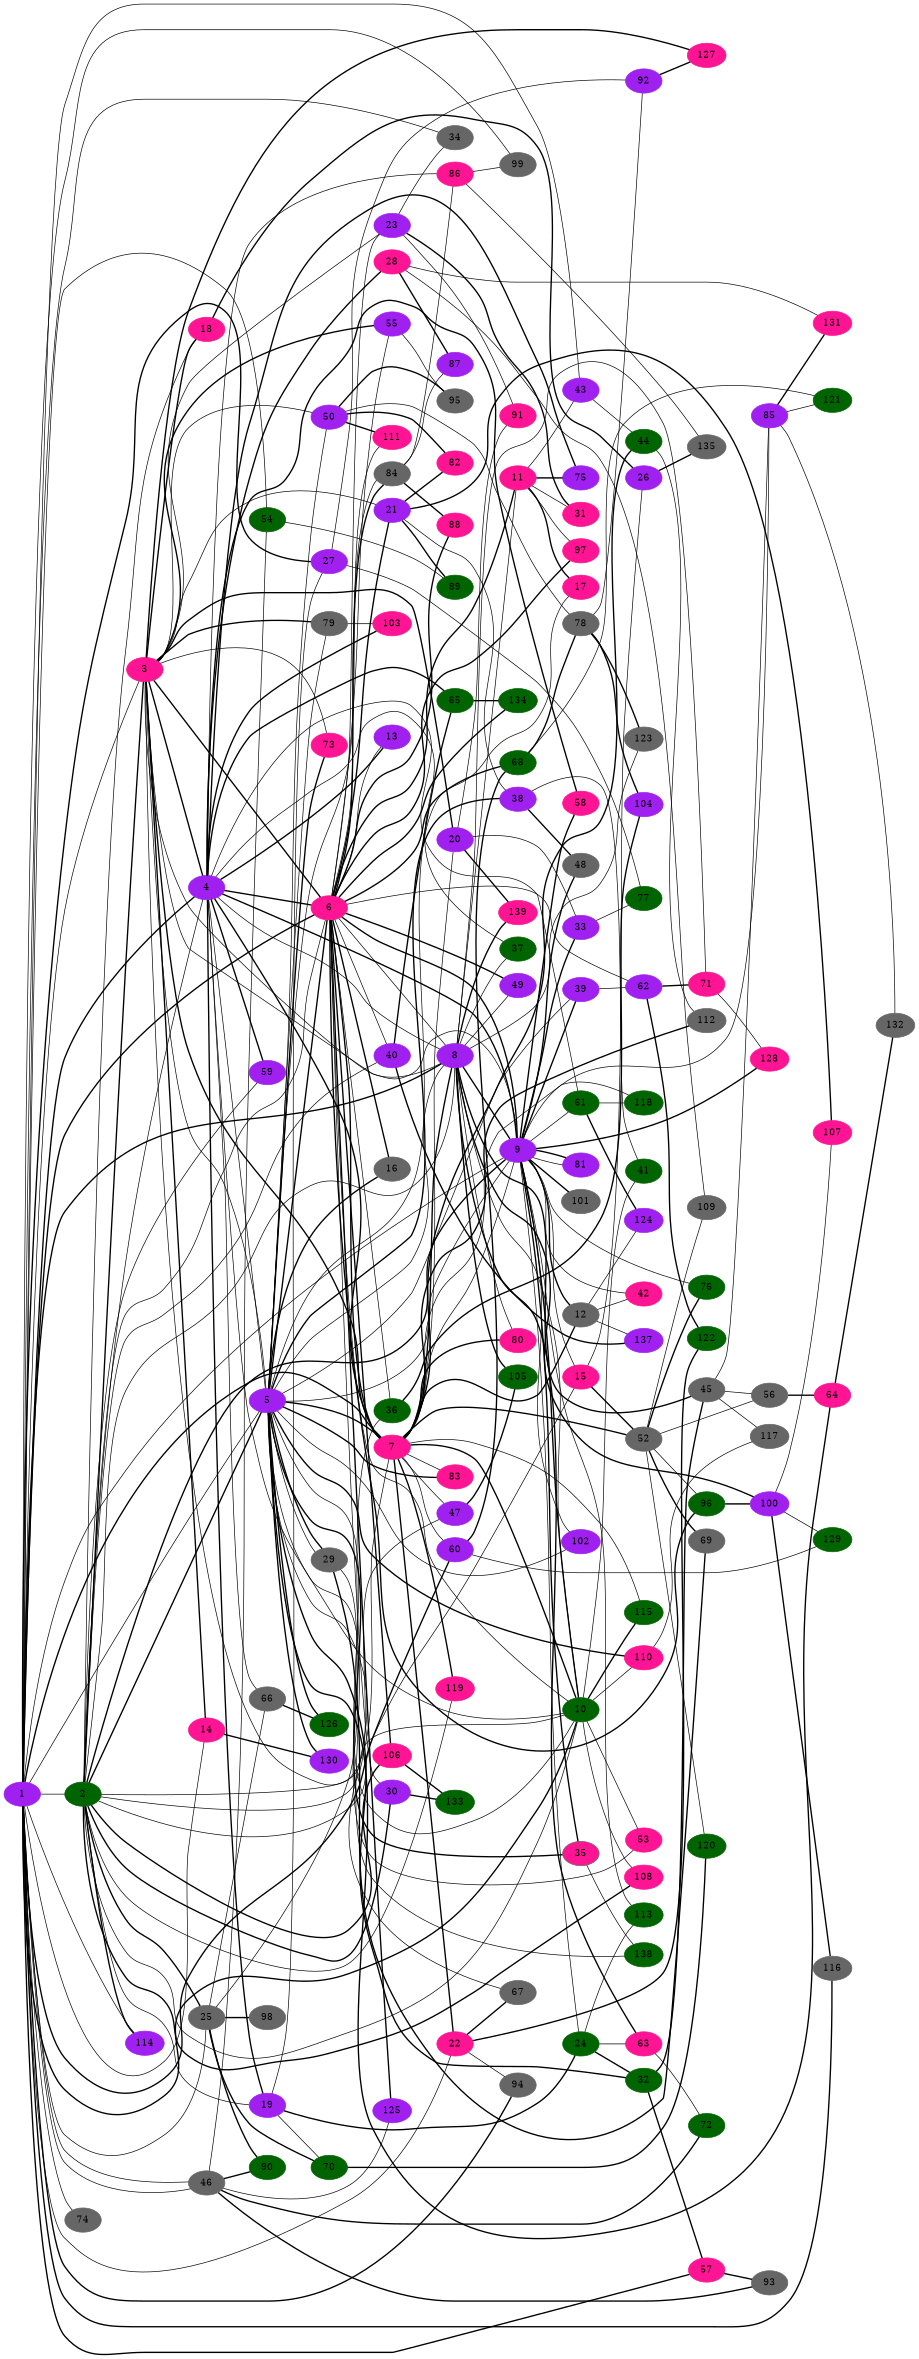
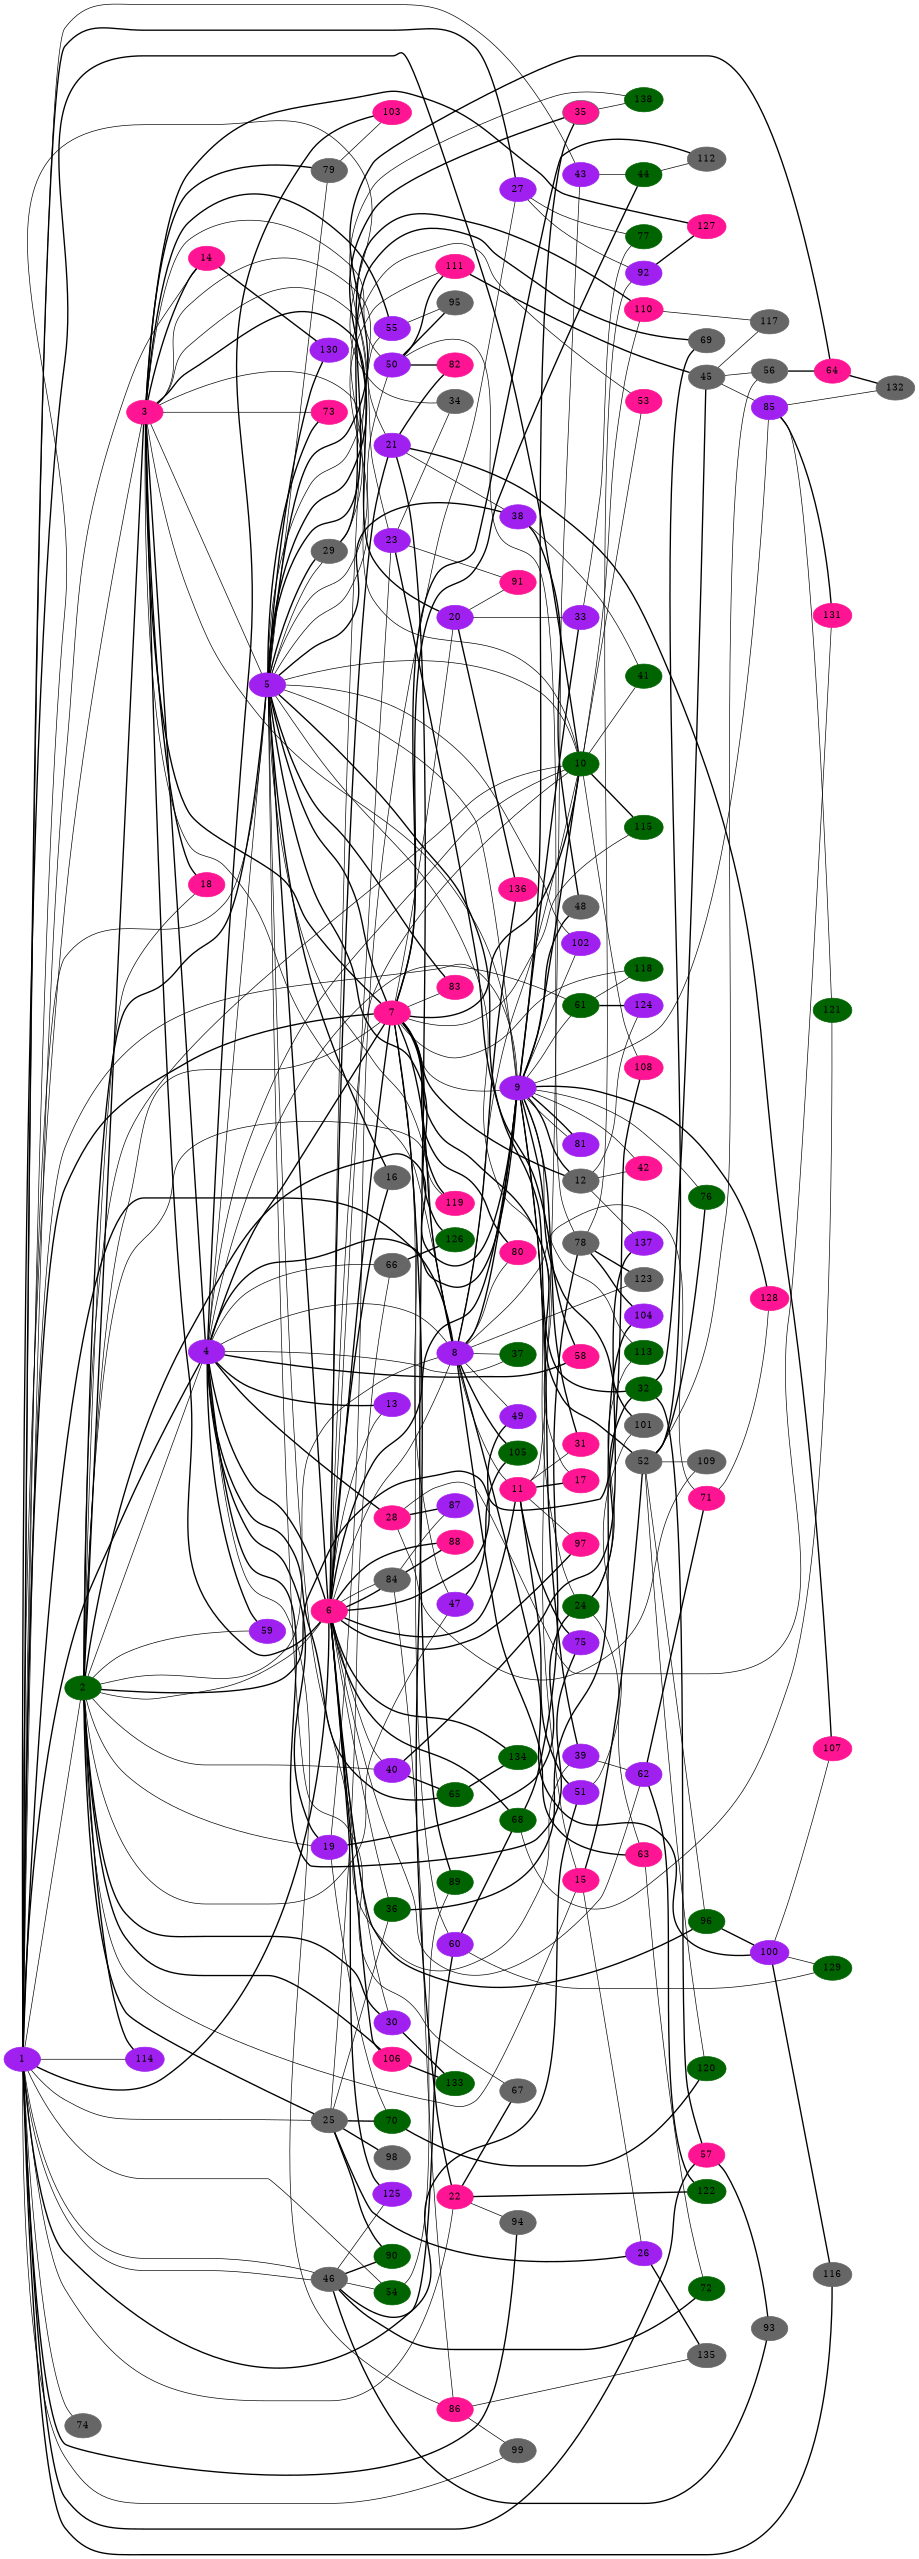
(512, 127) -> (451, 2250)
(518, 913) -> (518, 890)
(538, 1200) -> (577, 329)
none -> (581, 1793)
